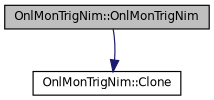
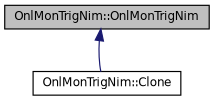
(115, 44) -> (99, 56)
